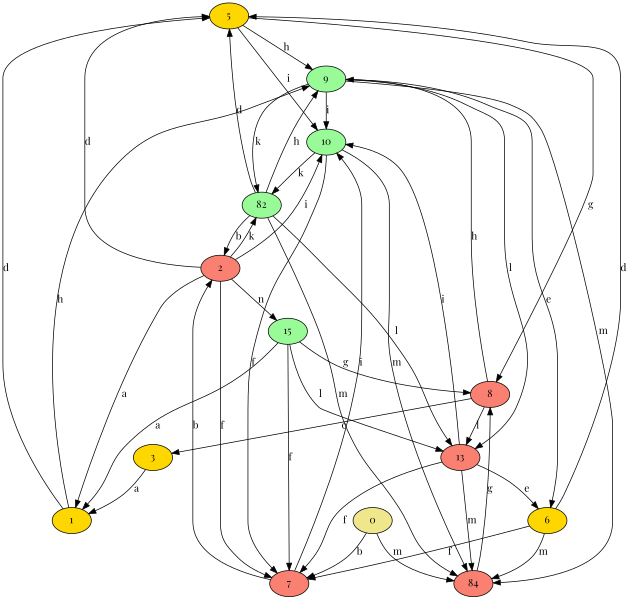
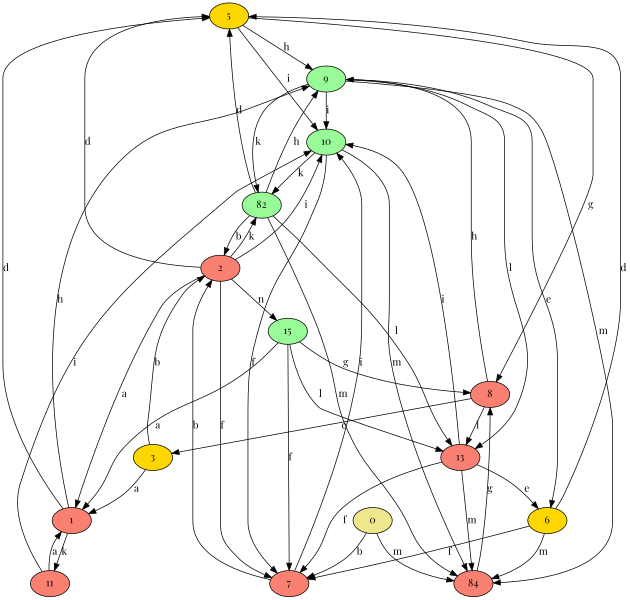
none -> (155, 356)
(72, 521) -> (72, 521)
none -> (50, 584)
